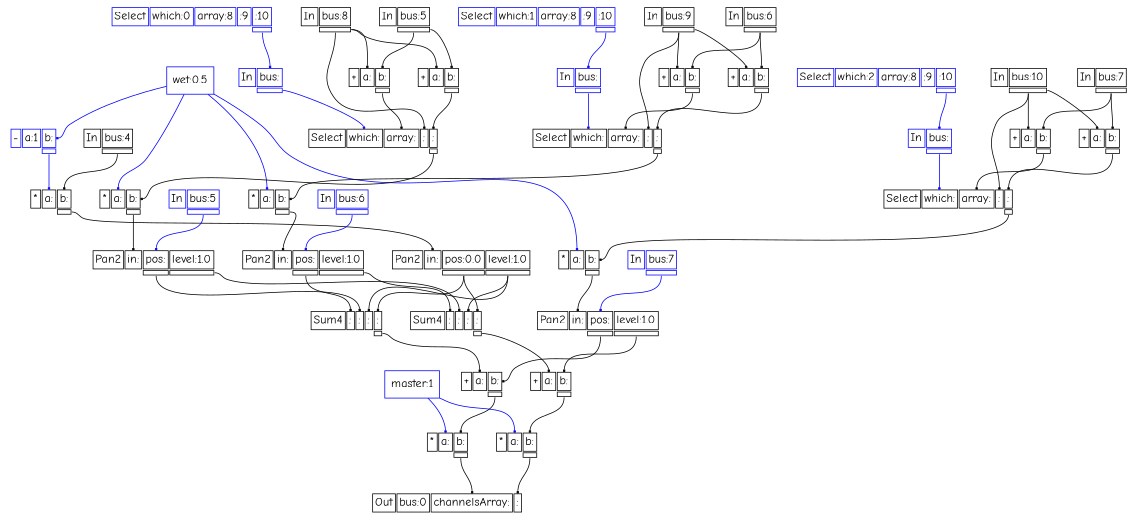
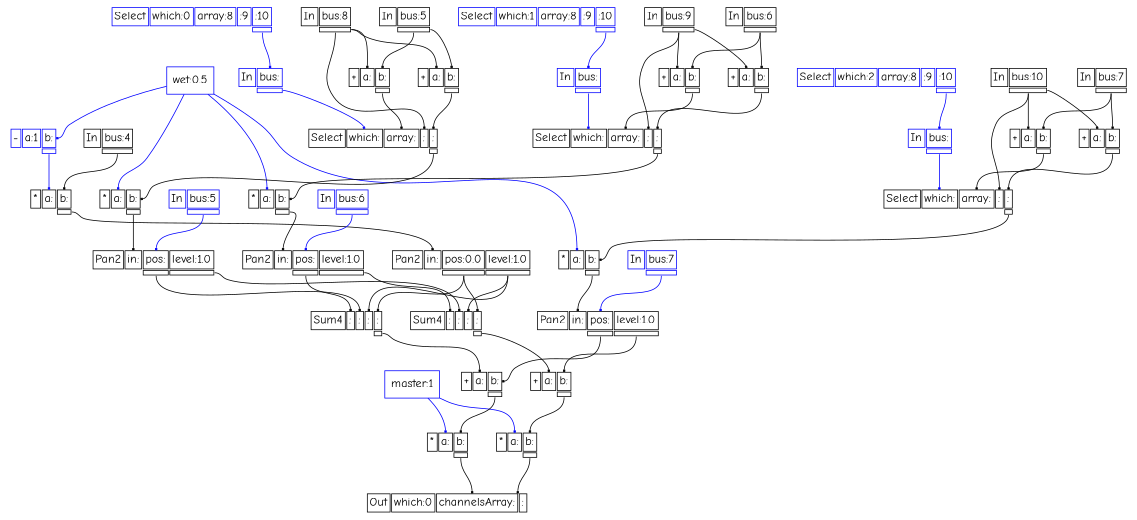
(413, 502) -> (413, 502)
